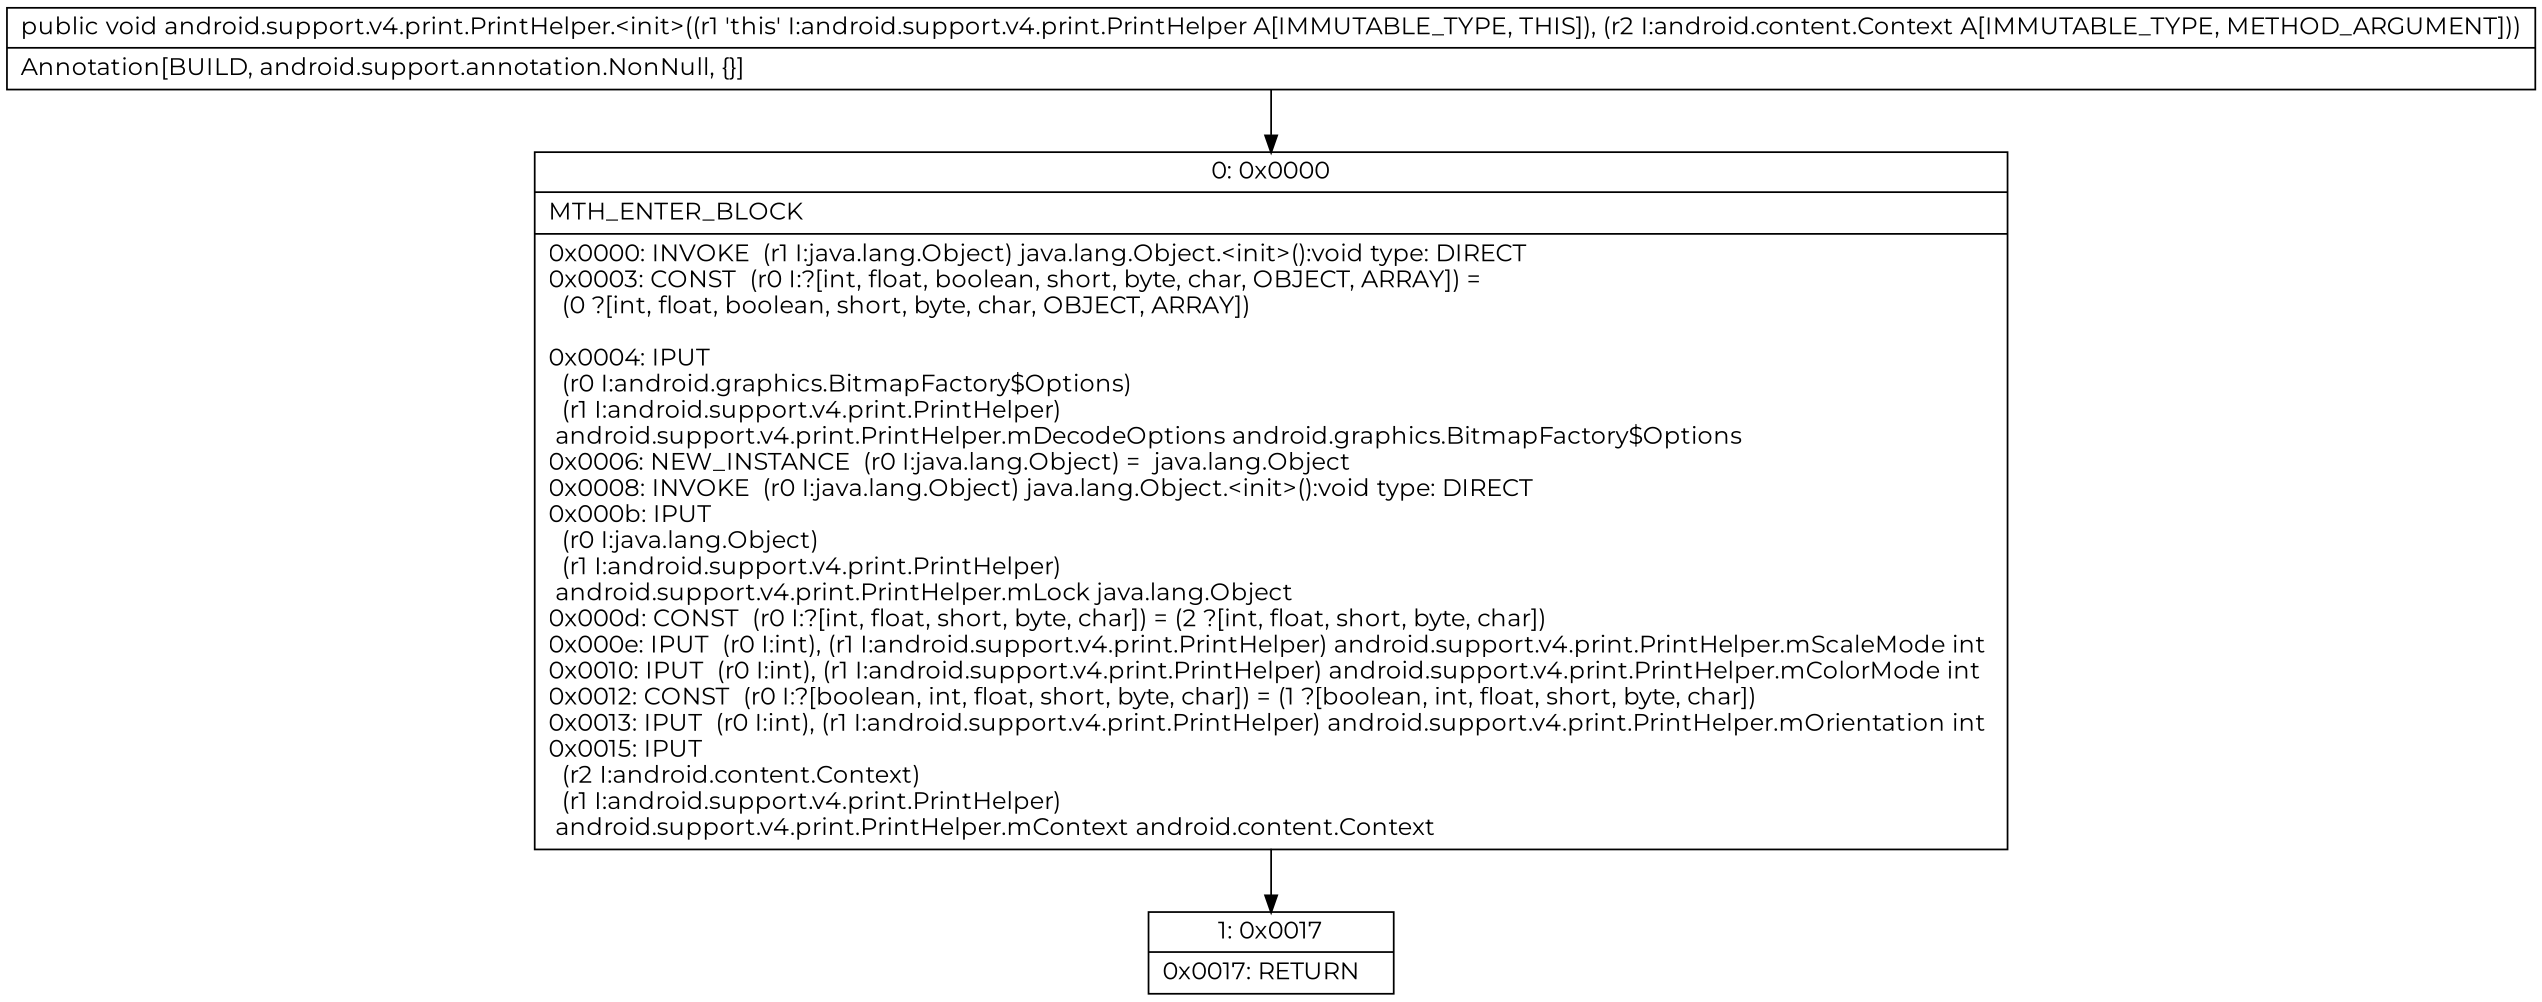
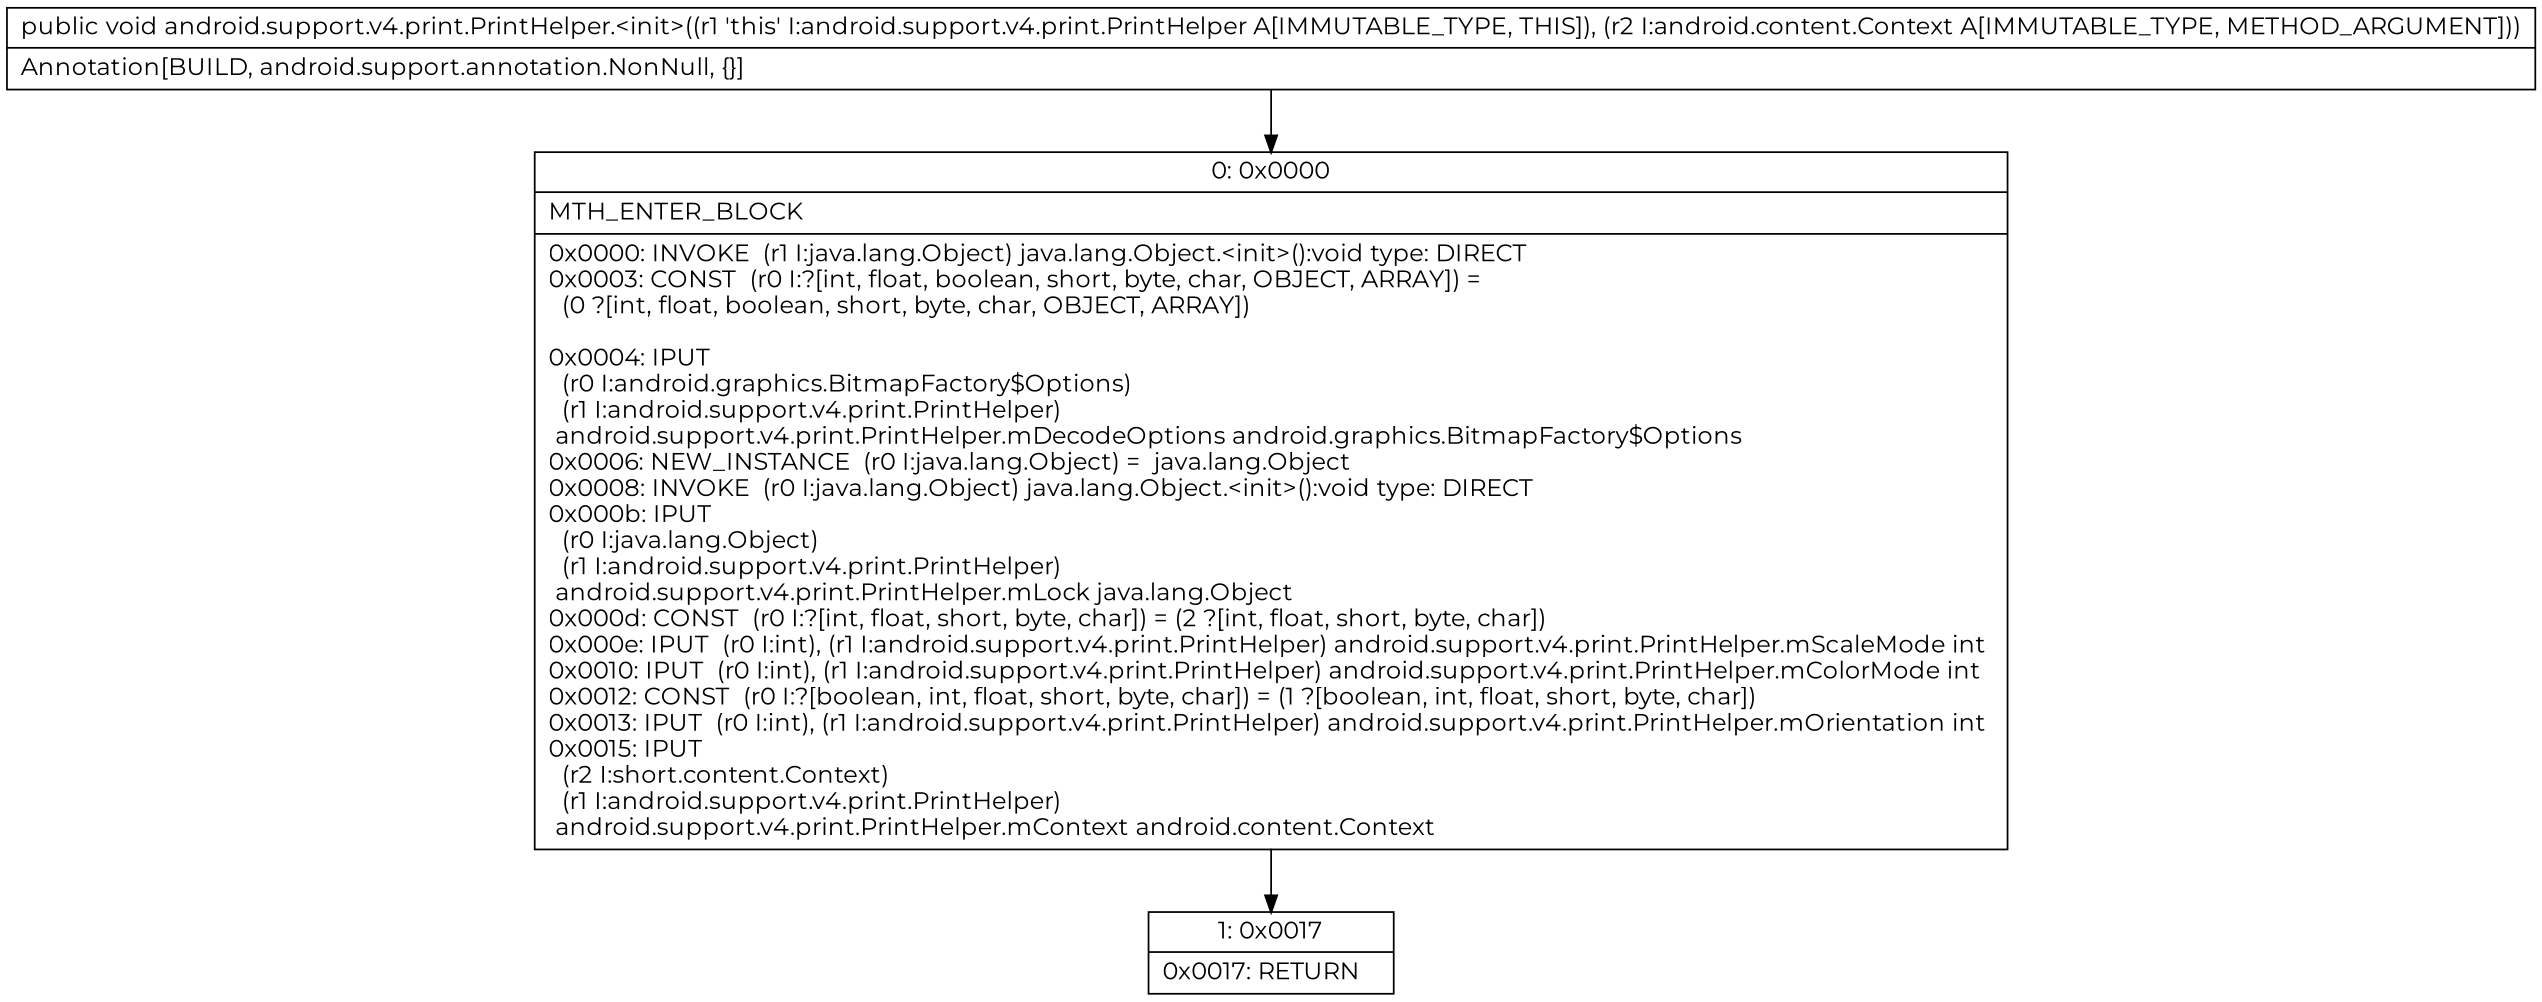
(735, 776) -> (719, 776)
